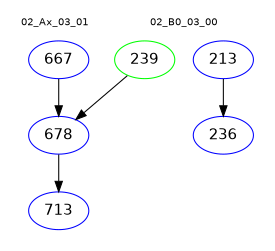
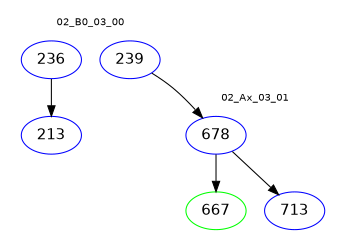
(59, 60) -> (216, 211)
(145, 60) -> (130, 60)
(59, 92) -> (216, 168)
(223, 92) -> (51, 92)
